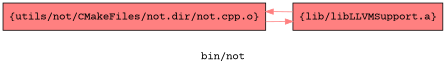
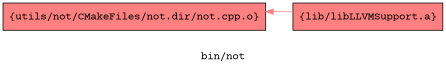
(275, 22) -> none
